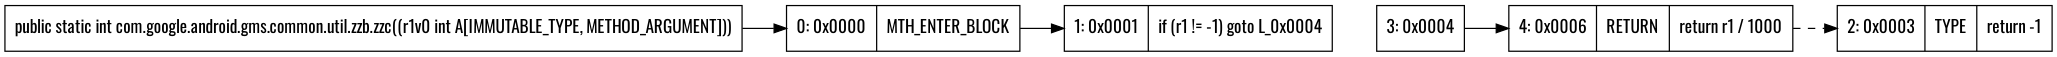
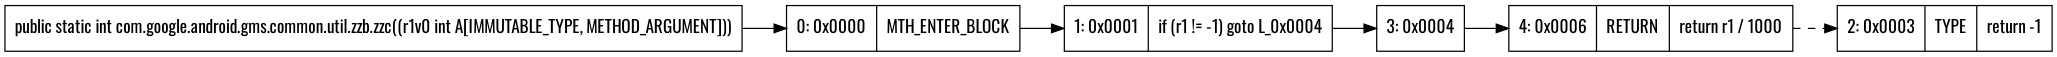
none -> (1348, 28)
